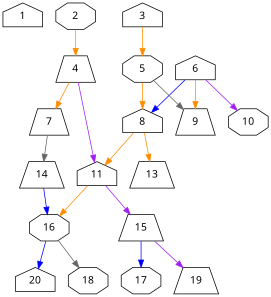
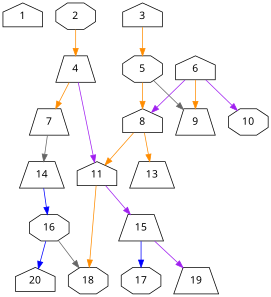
(172, 92) -> (172, 92)
(76, 198) -> (93, 223)
